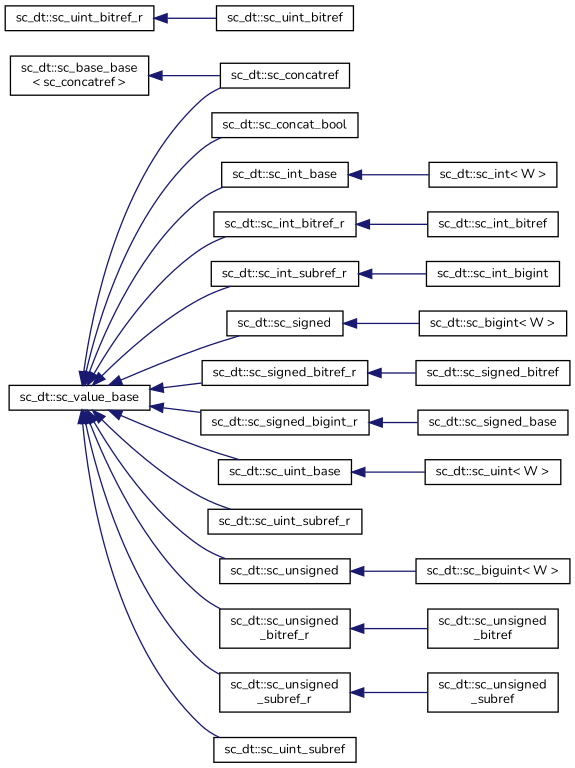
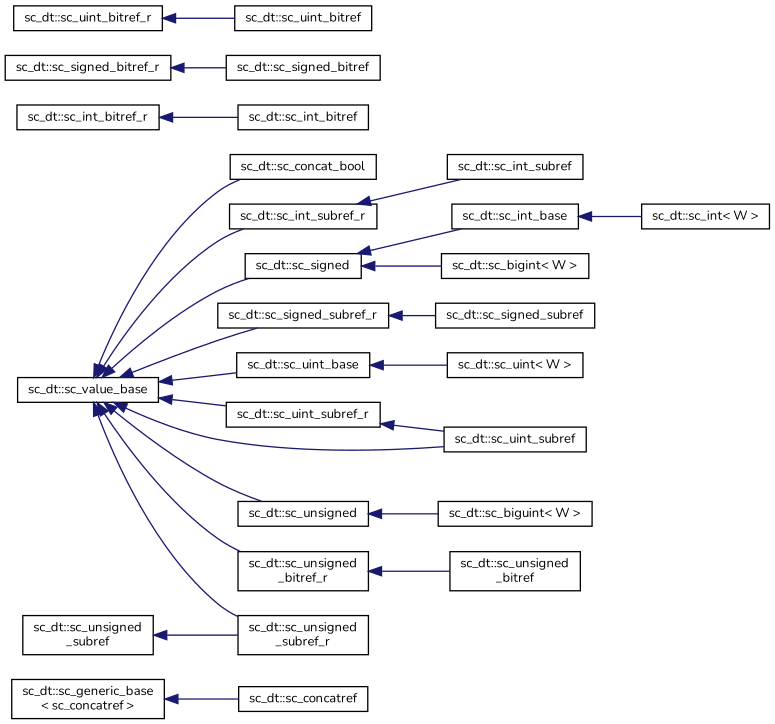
(80, 76) -> (88, 699)
(125, 216) -> none
(141, 268) -> (416, 240)
(493, 274) -> (515, 167)
(150, 295) -> none
(182, 385) -> none
(285, 423) -> (303, 316)
(493, 423) -> (515, 316)
none -> (419, 428)
(396, 693) -> (202, 635)
